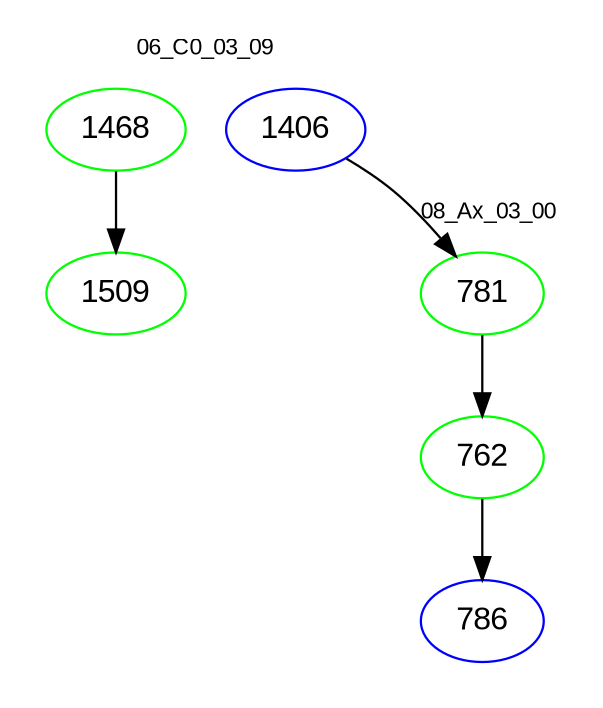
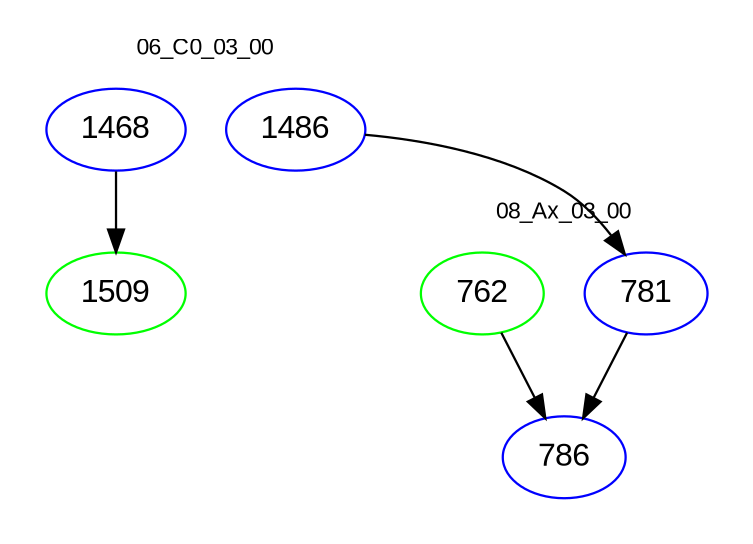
(206, 49) -> (206, 49)
(116, 130) -> (116, 130)
(296, 130) -> (296, 130)
(482, 293) -> (646, 293)
(482, 364) -> (610, 365)
